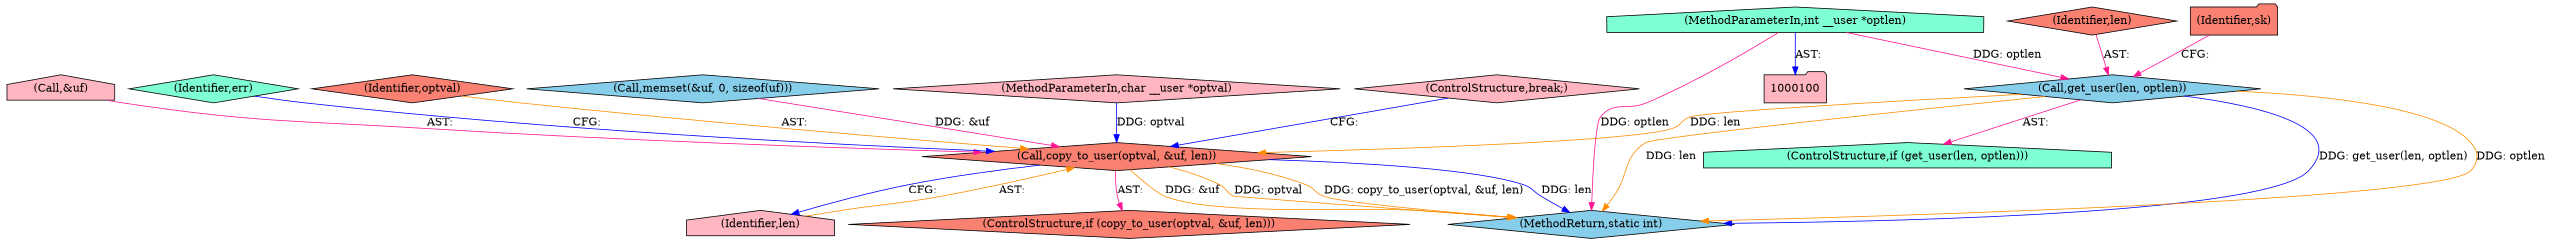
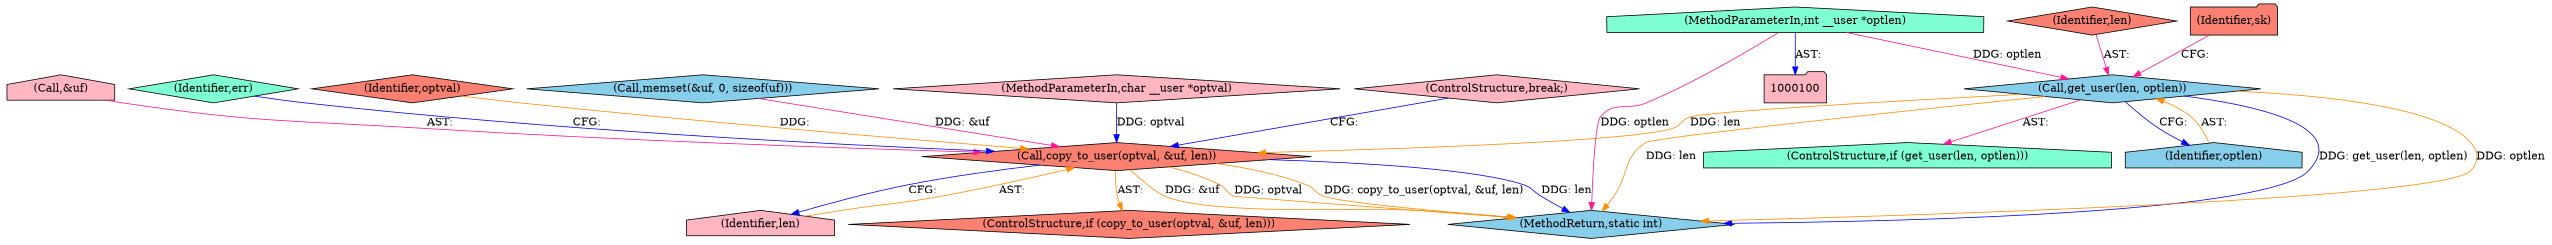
(796, 123) -> (796, 123)
none -> (2214, 157)
(1116, 187) -> (1116, 187)
